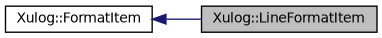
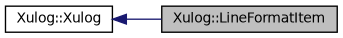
(79, 19) -> (59, 19)
